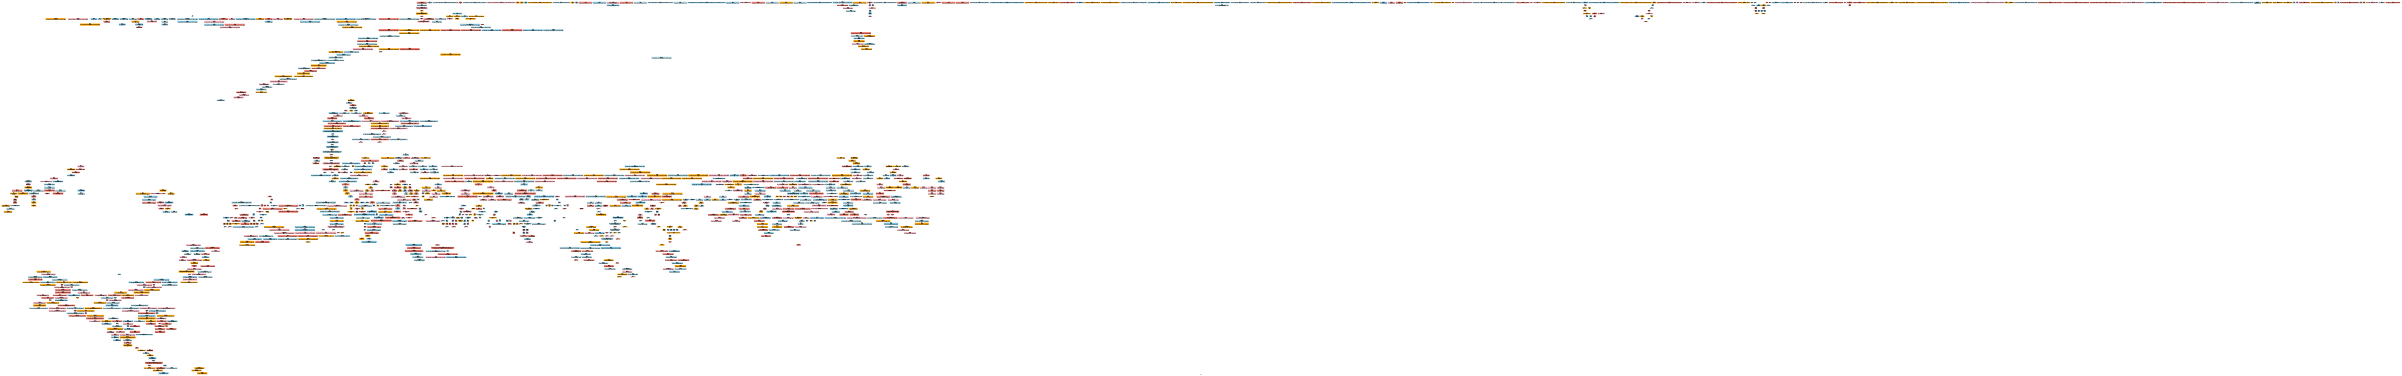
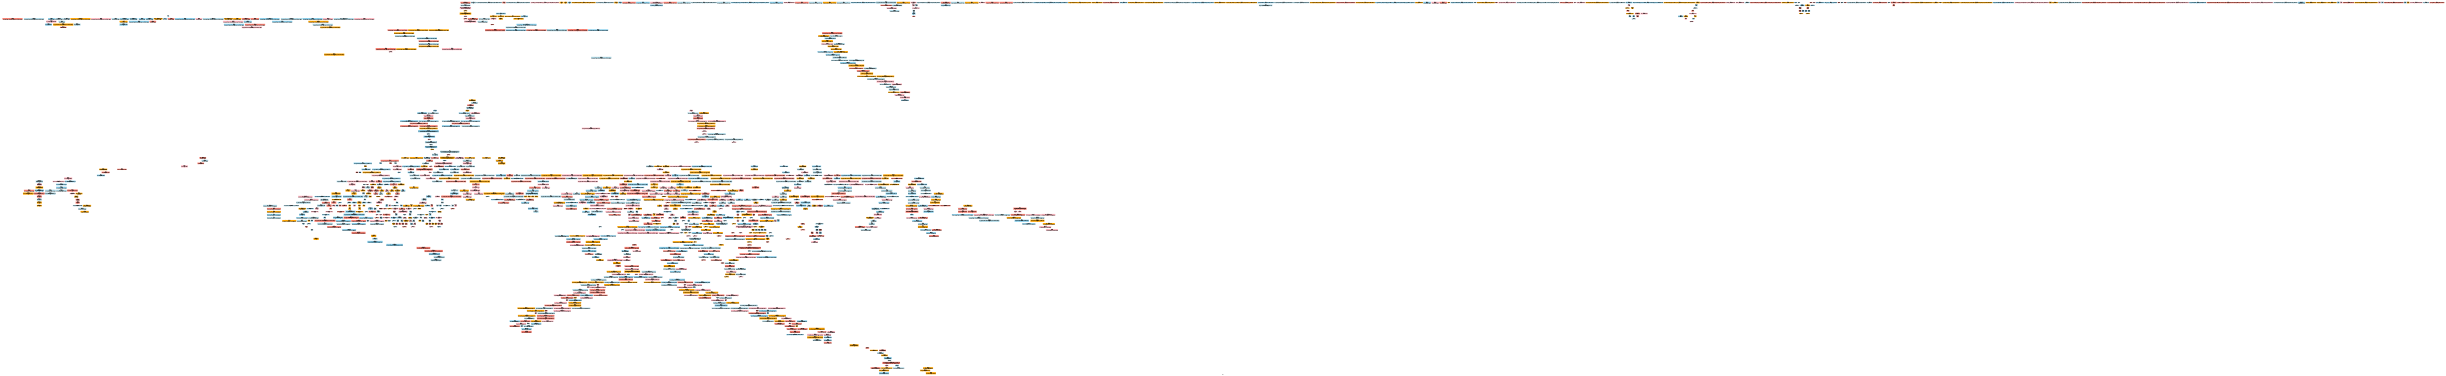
none -> (558, 206)
(602, 236) -> (719, 236)
